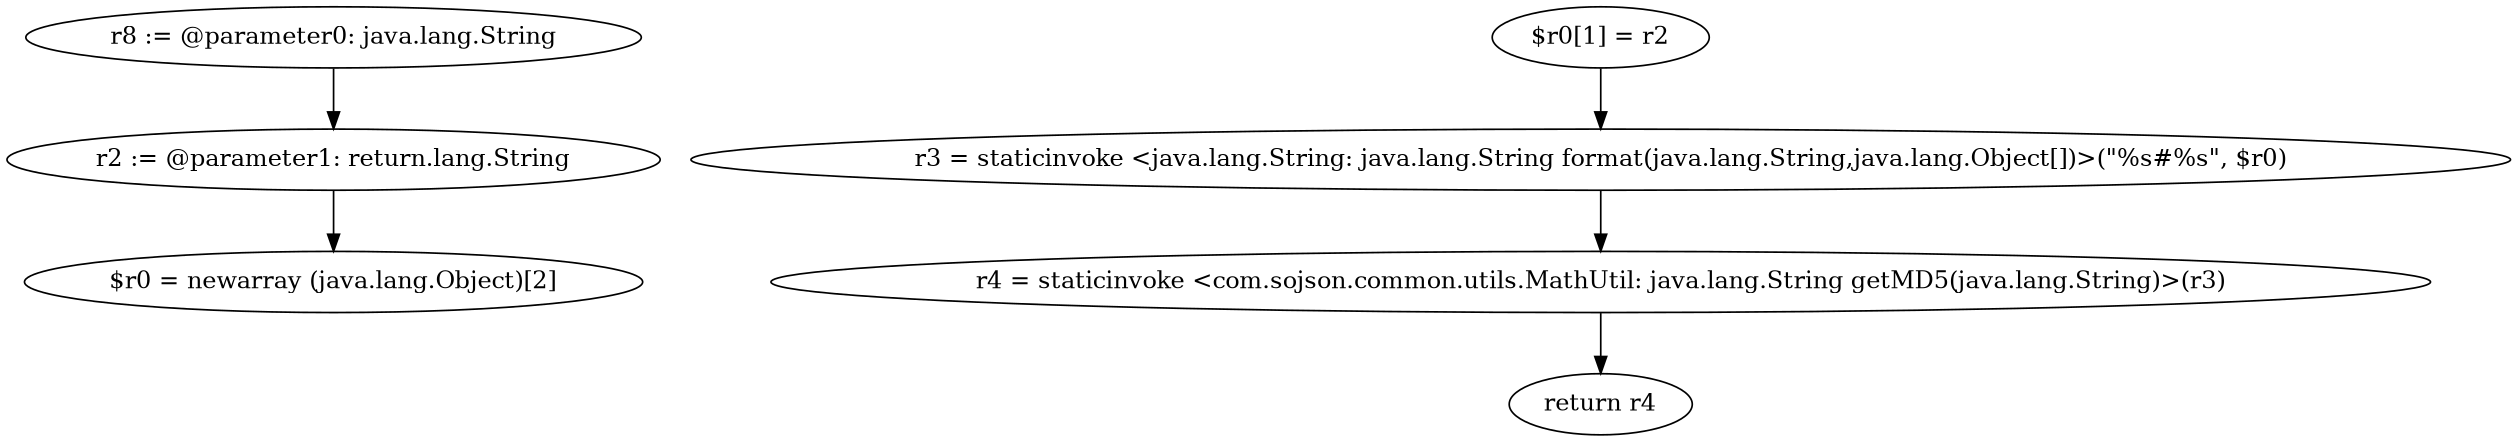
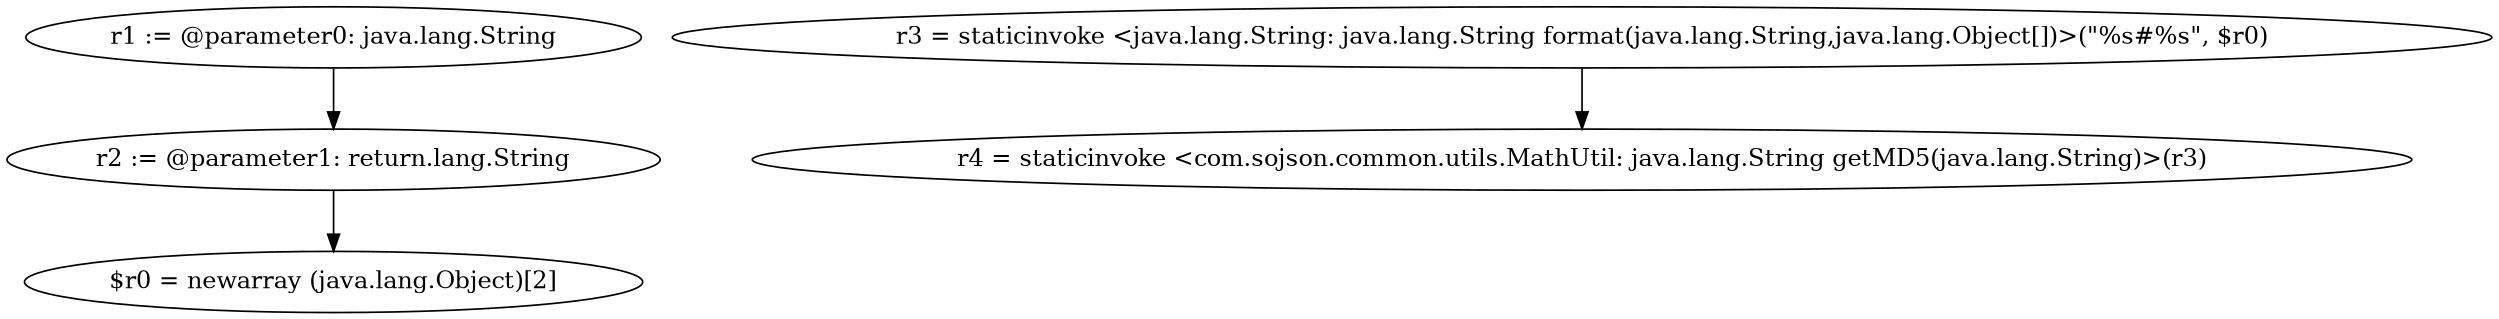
(334, 37) -> (334, 37)
(1601, 37) -> none
(1601, 404) -> none
